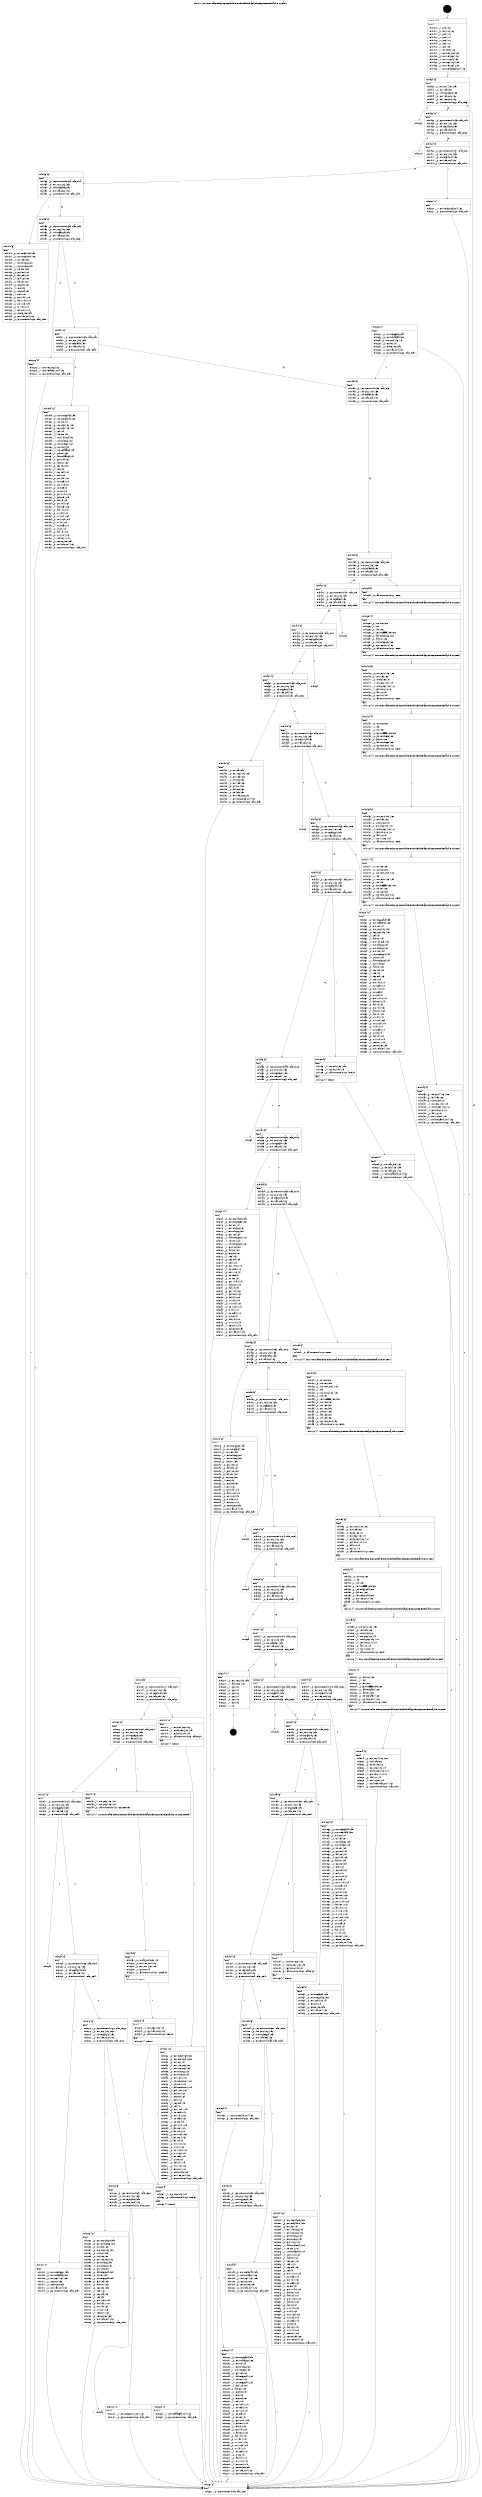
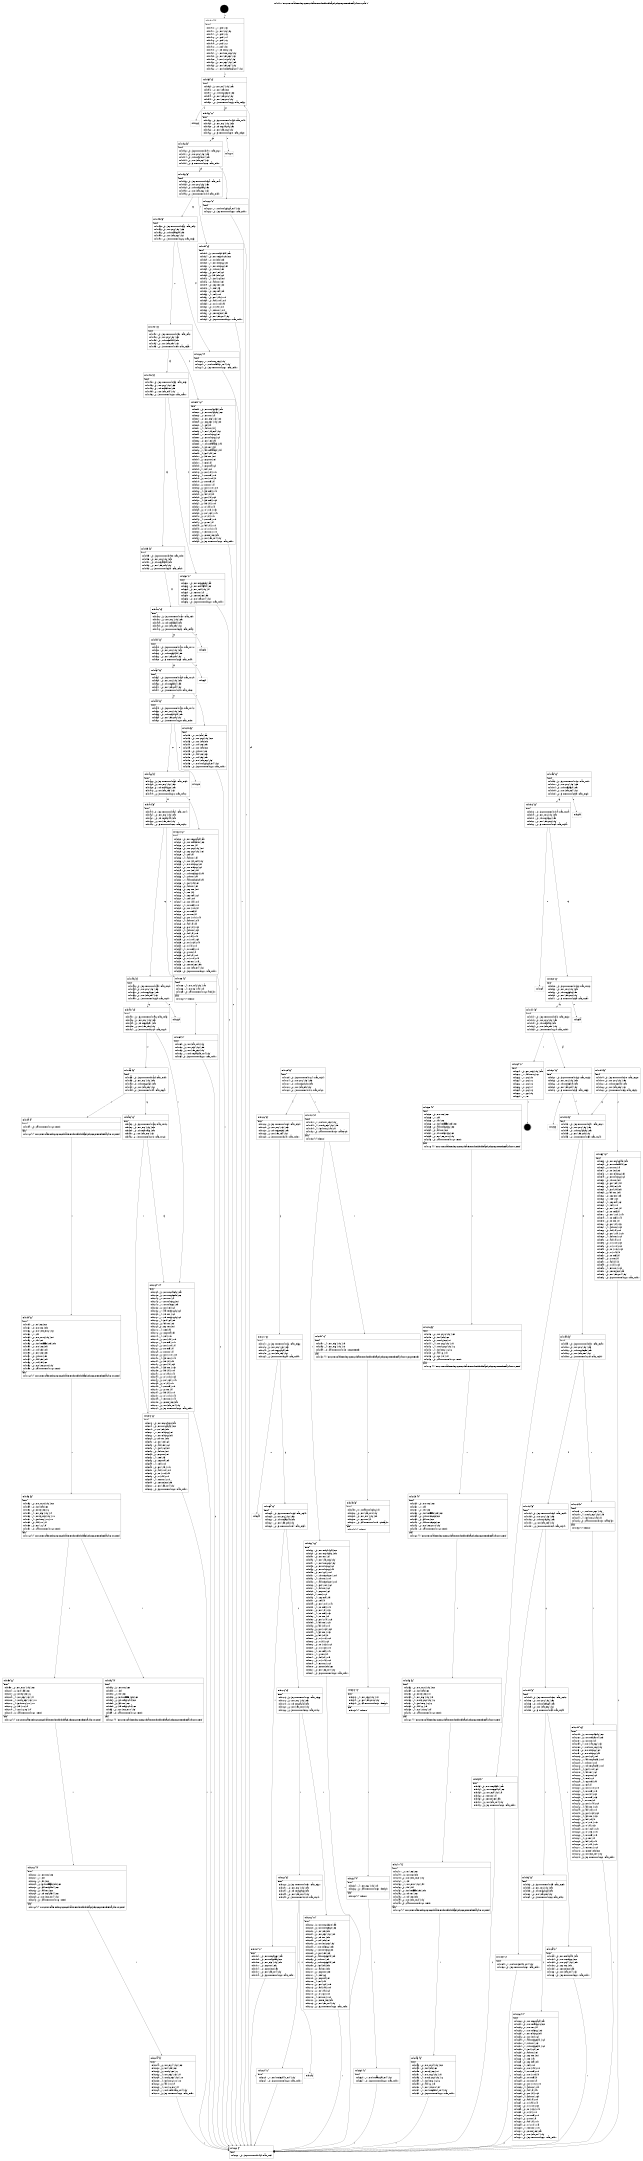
(381, 367) -> (178, 486)
(411, 596) -> none
(267, 1377) -> (155, 1211)
(393, 1614) -> (62, 1608)
(136, 1768) -> (347, 1237)
